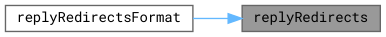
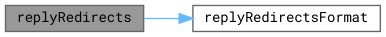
(210, 18) -> (161, 18)
